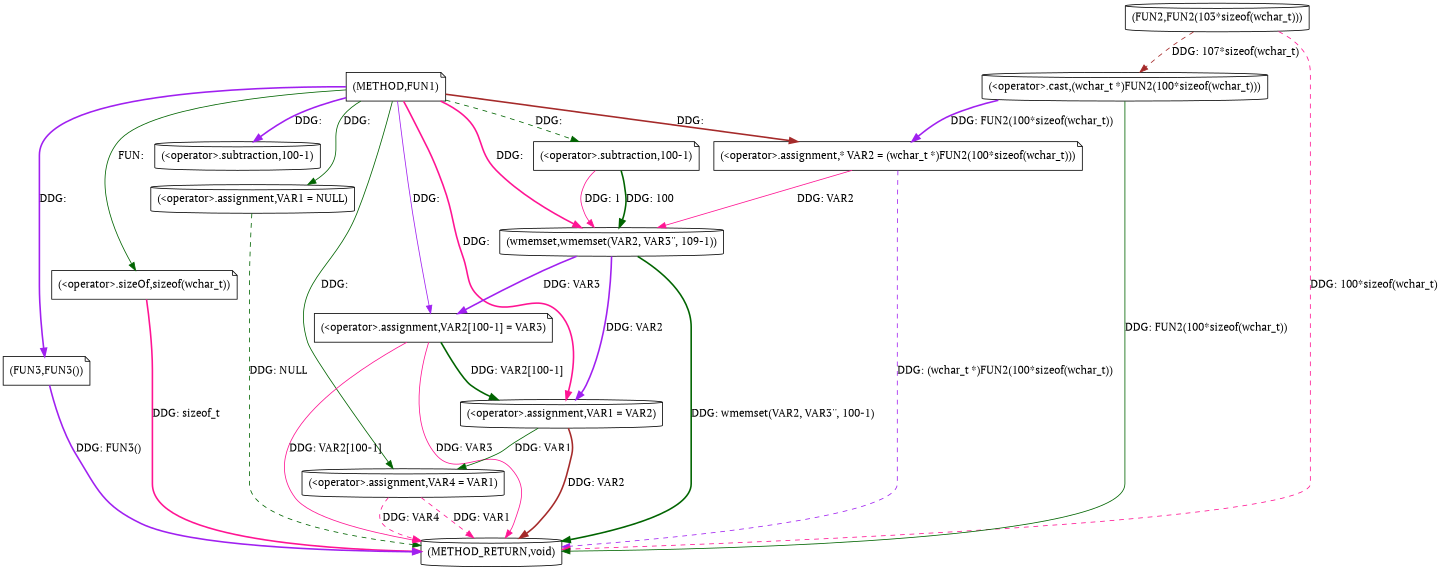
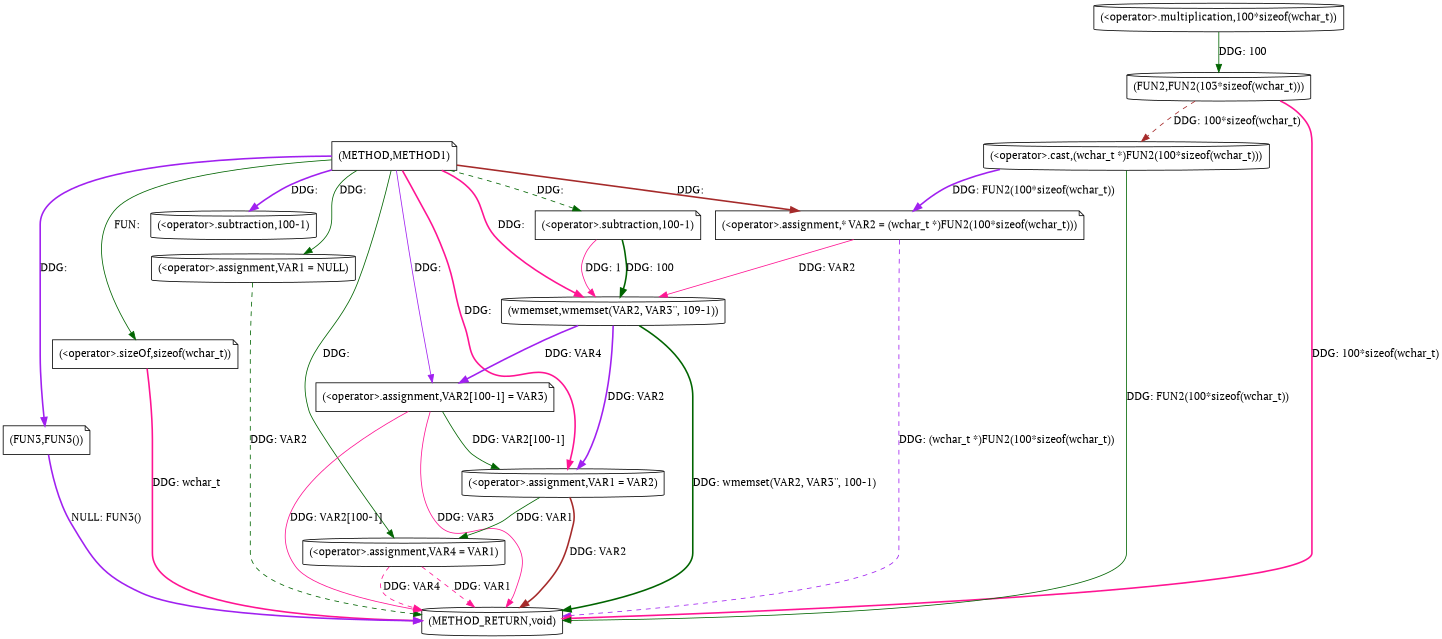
none -> (1219, 18)
(1236, 52) -> (1237, 121)
(396, 87) -> (394, 156)
(572, 285) -> (573, 354)
(279, 371) -> (279, 440)
(461, 374) -> (463, 443)
(186, 414) -> (187, 483)
(109, 448) -> (106, 518)
(1175, 514) -> (1176, 583)
